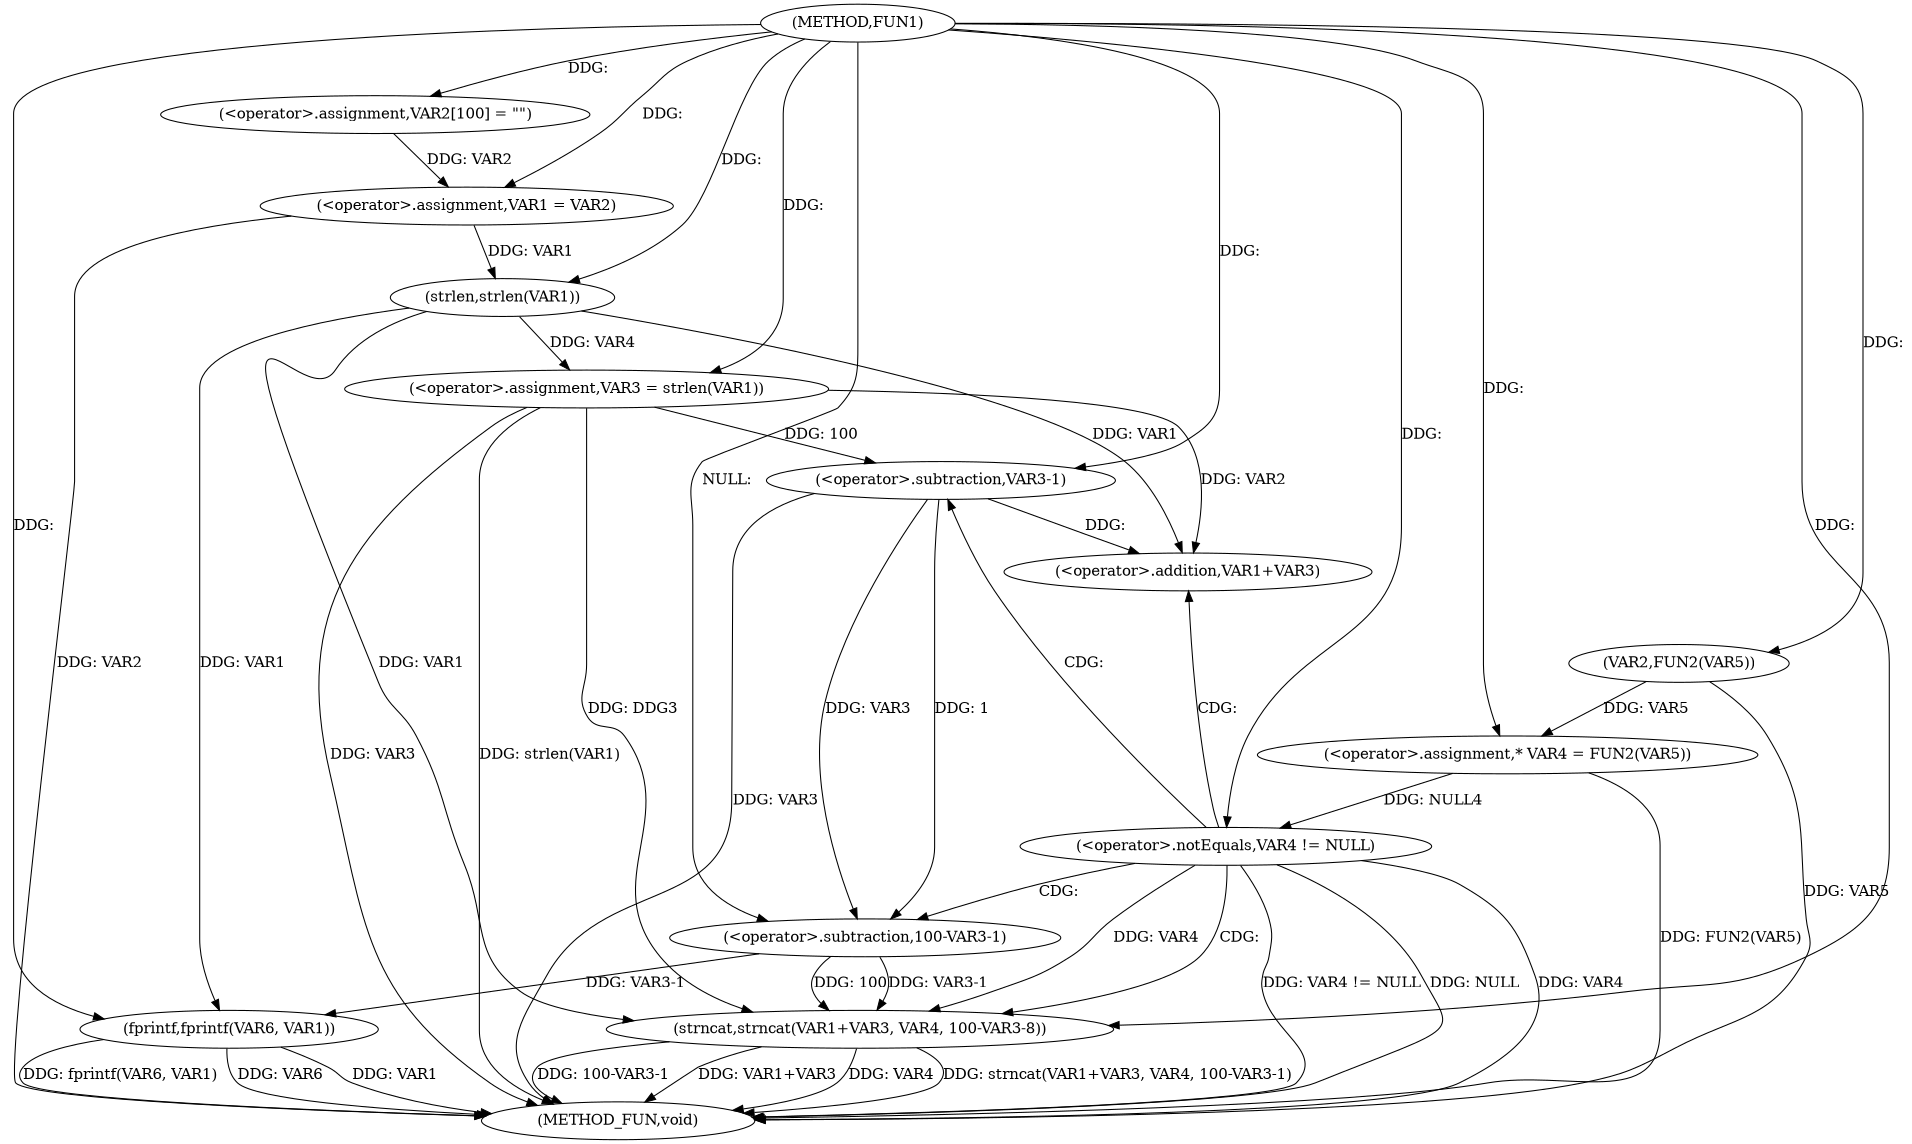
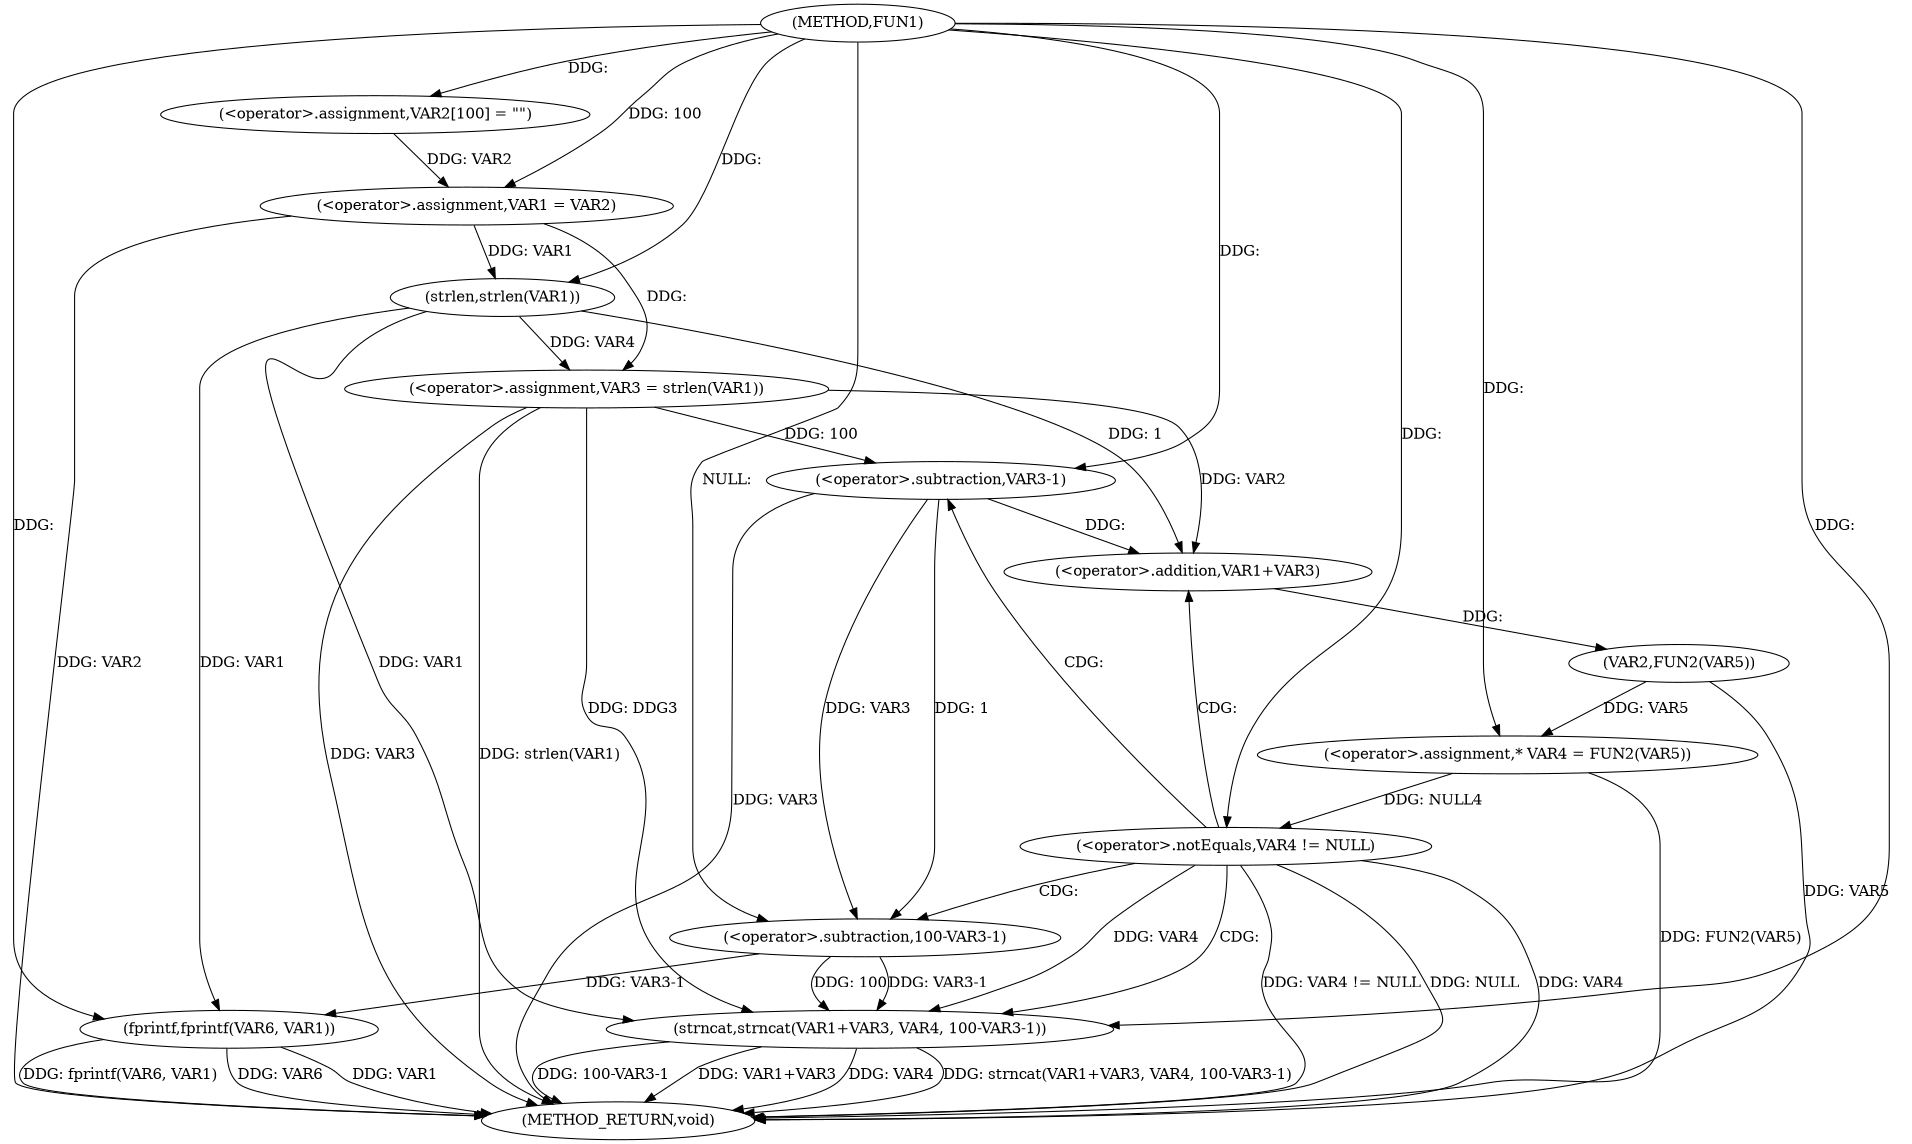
(1715, 43) -> (1435, 618)
(665, 115) -> (665, 115)
(783, 212) -> (623, 277)
(1135, 435) -> (1135, 435)
(860, 1029) -> (860, 1029)
(618, 1121) -> (618, 1121)
